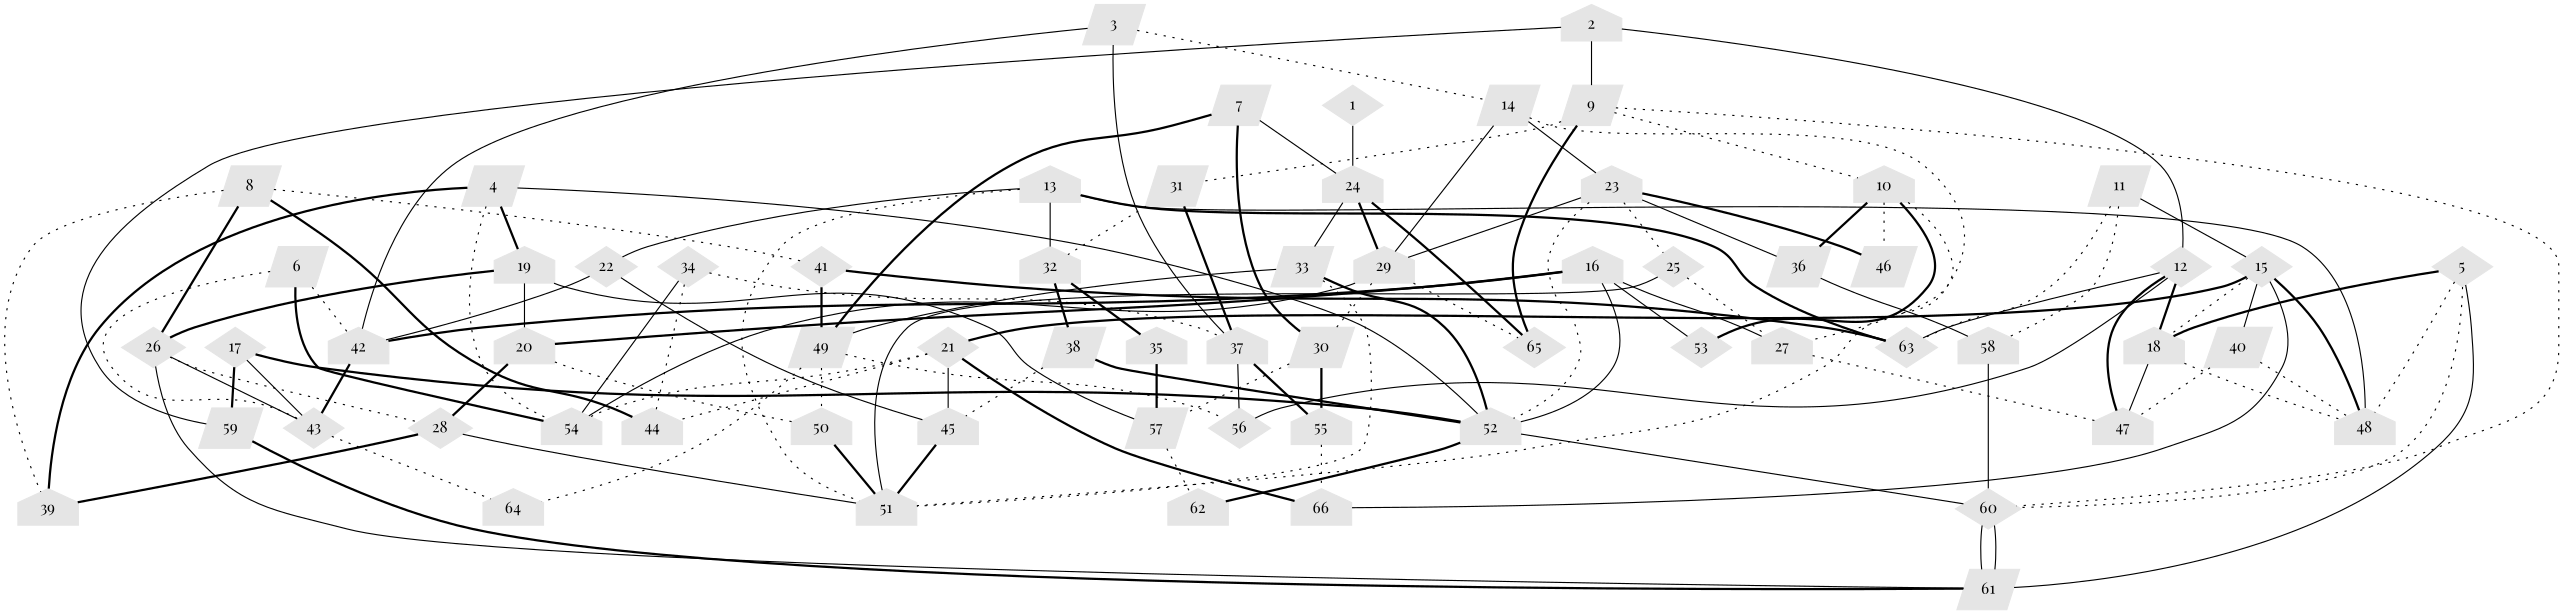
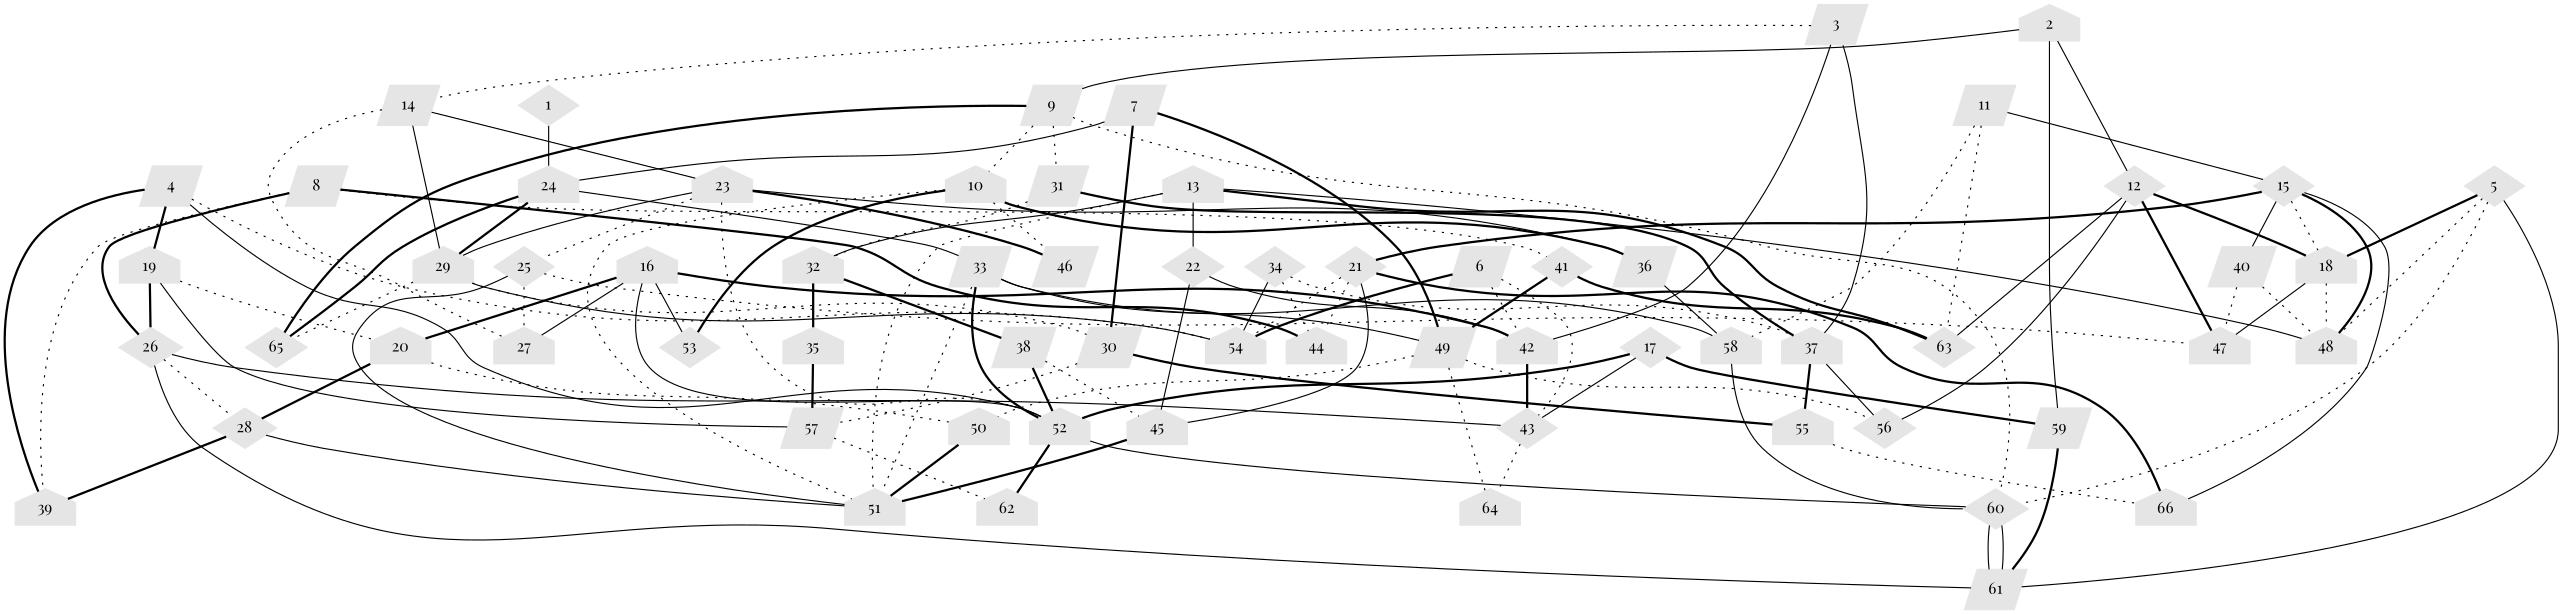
none -> (1447, 301)
(524, 309) -> (276, 313)
(1968, 391) -> (1407, 321)
